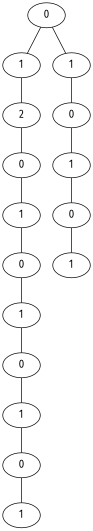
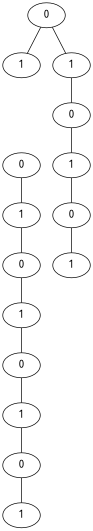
(22, 115) -> none
